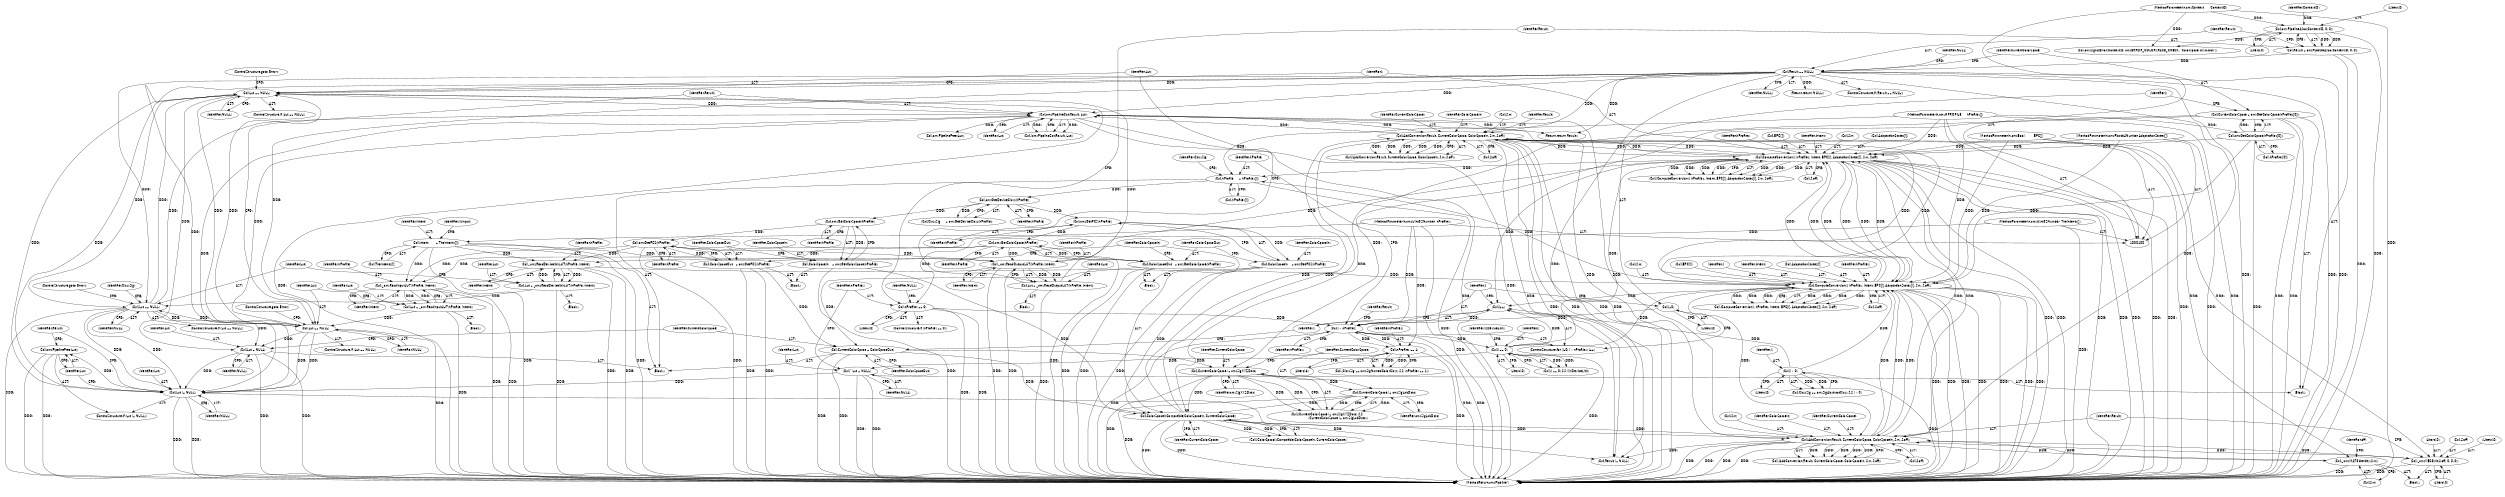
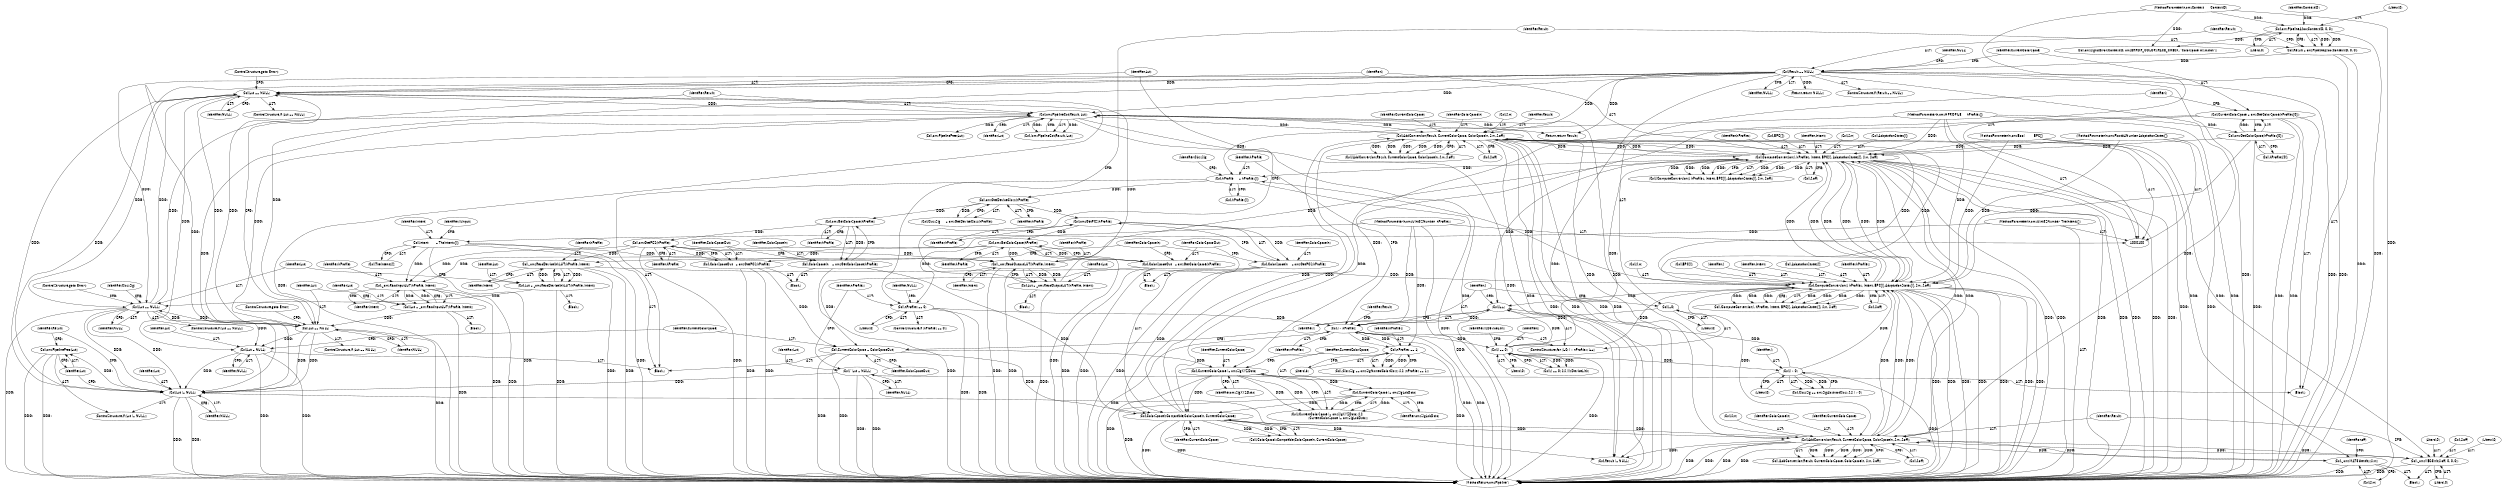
(496, 254) -> none
(1728, 329) -> (1728, 329)
(2084, 350) -> (2084, 350)
(1211, 358) -> (1649, 361)
